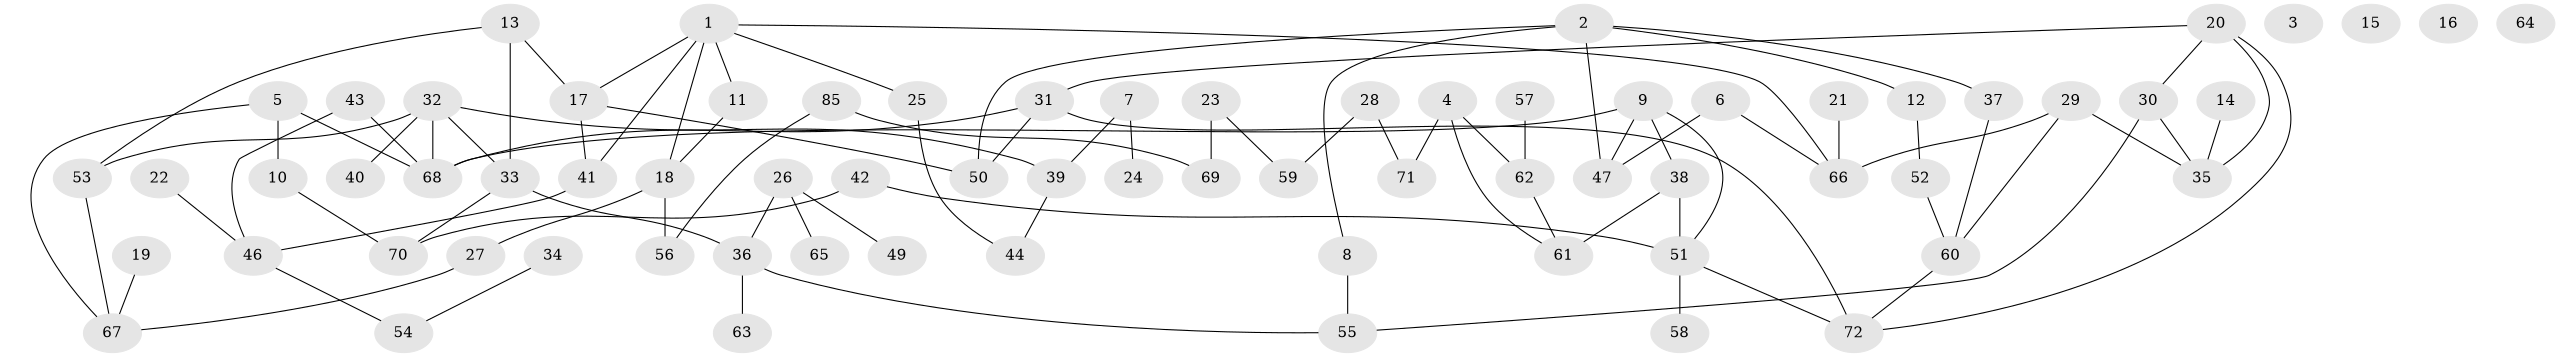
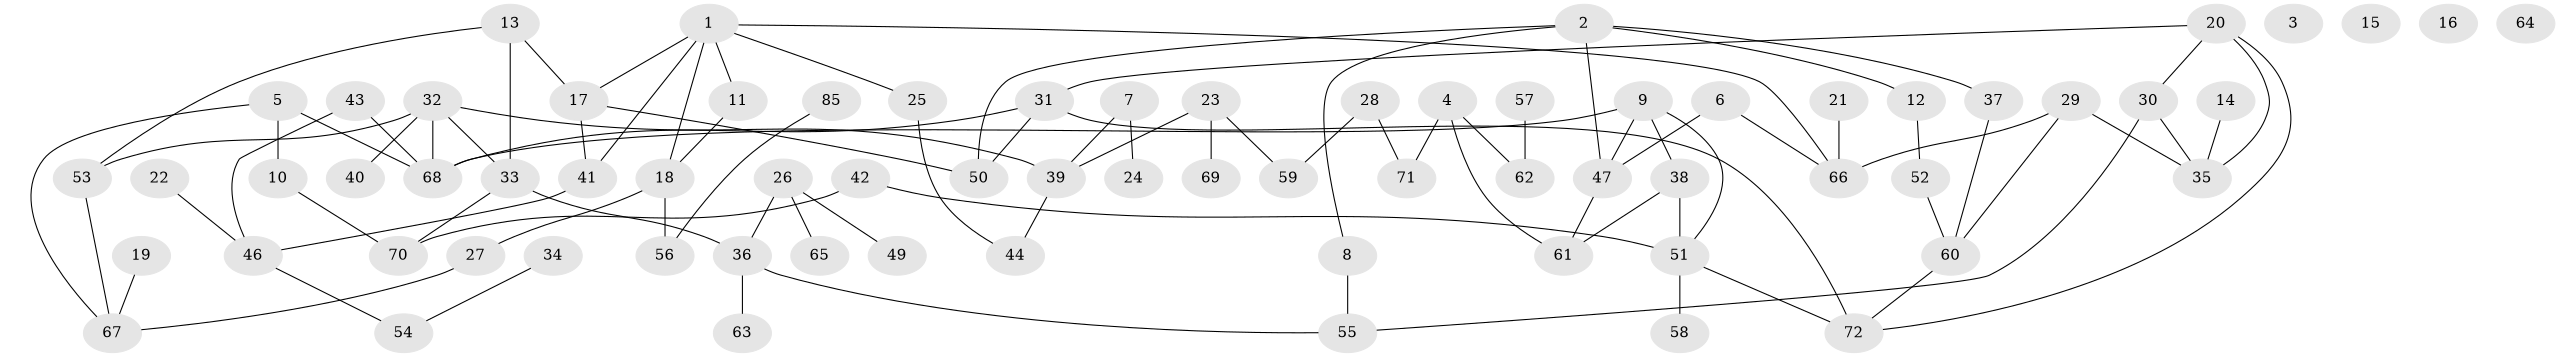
(1022, 138) -> none
none -> (1123, 145)
(1544, 217) -> (1583, 217)
